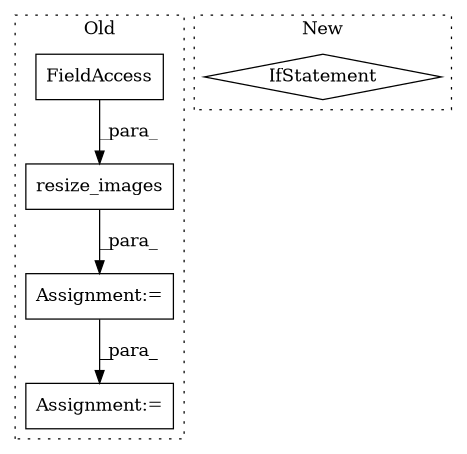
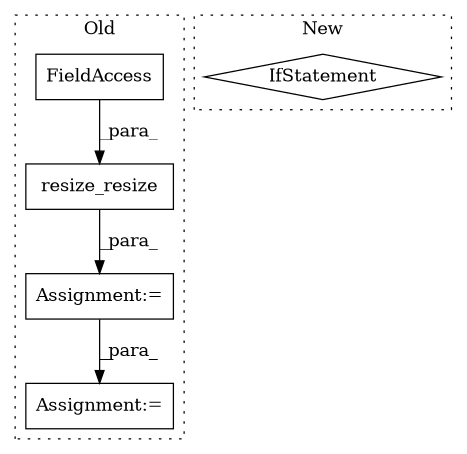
(100, 187) -> (100, 187)
